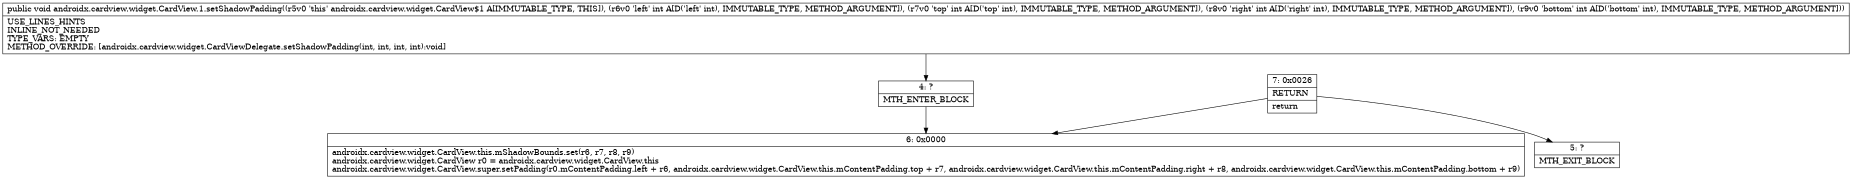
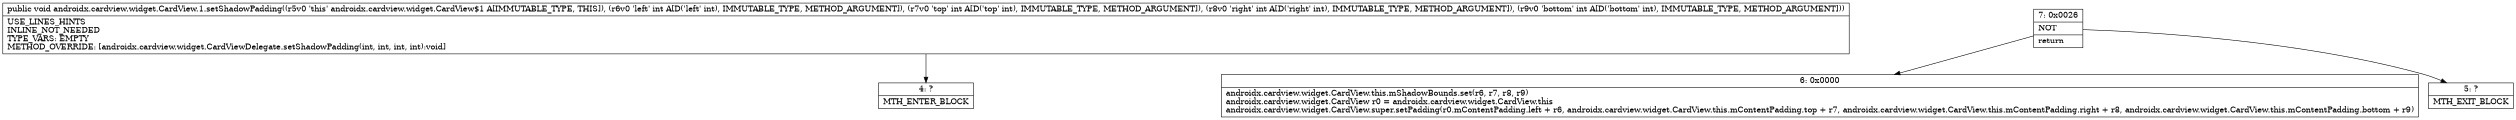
(1290, 94) -> (2047, 28)
(926, 117) -> none
